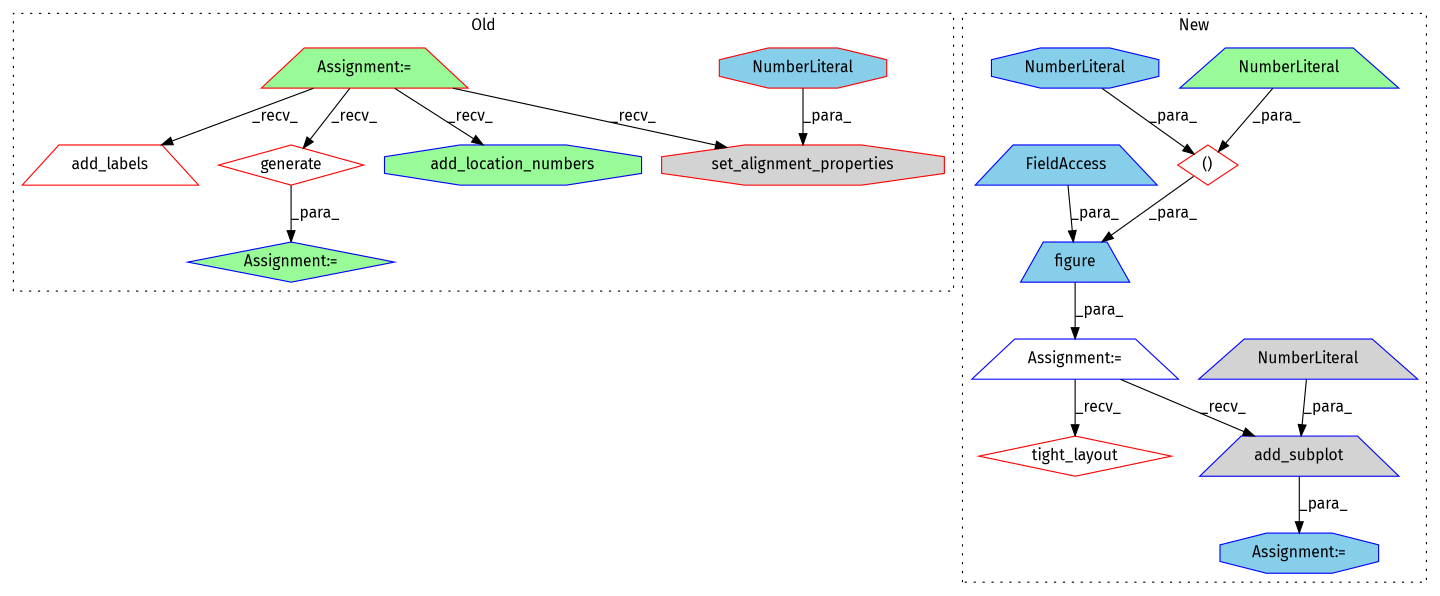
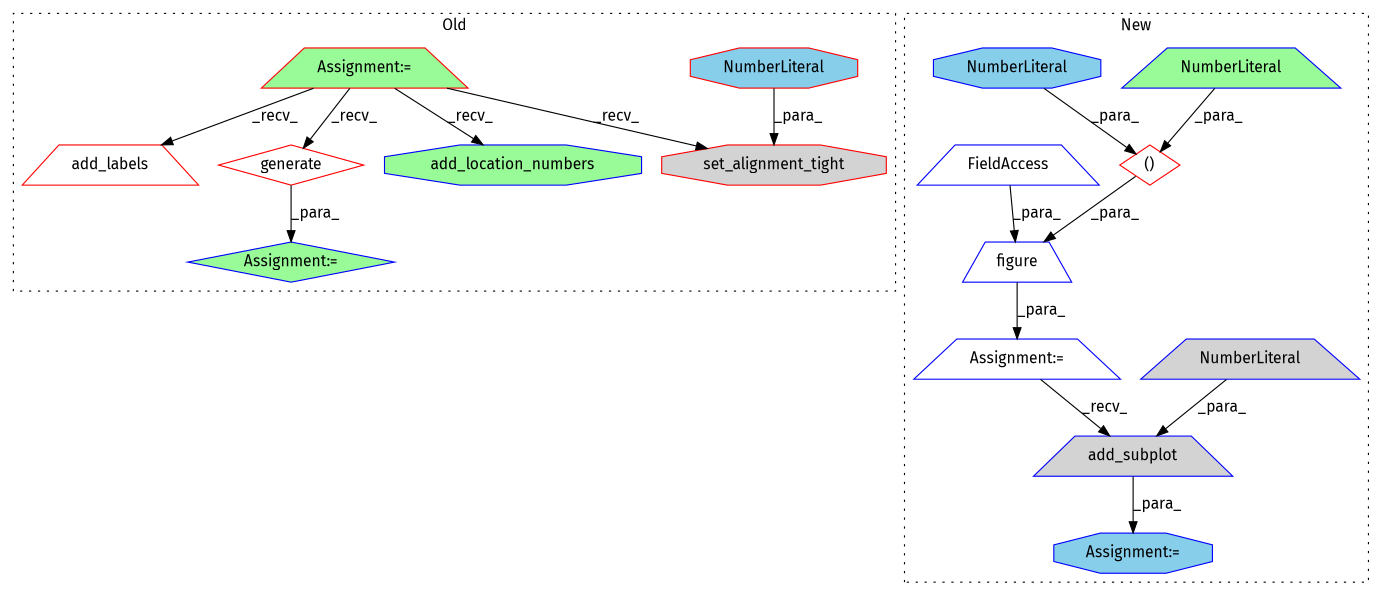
(803, 165) -> (774, 165)
(1066, 165) -> (1008, 165)
(1075, 262) -> (1017, 262)
(1075, 456) -> none
